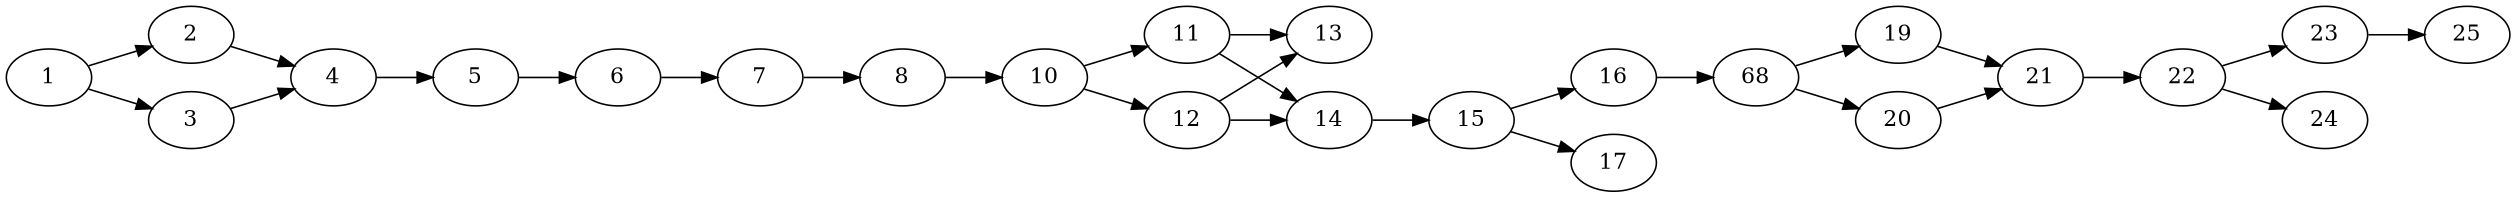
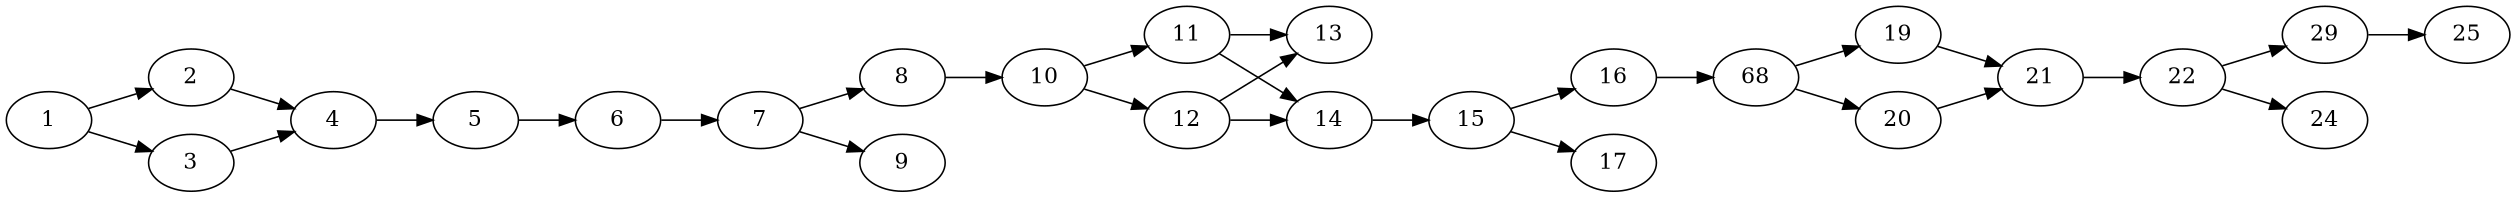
(2325, 35) -> (2325, 35)
none -> (902, 163)
